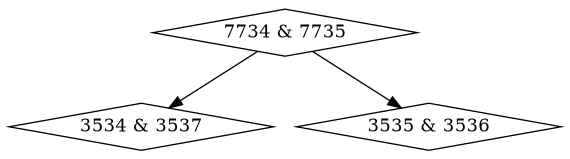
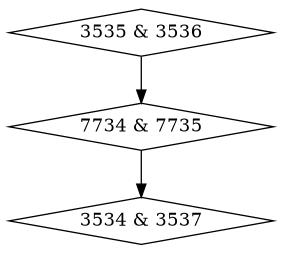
(351, 76) -> (141, 73)
